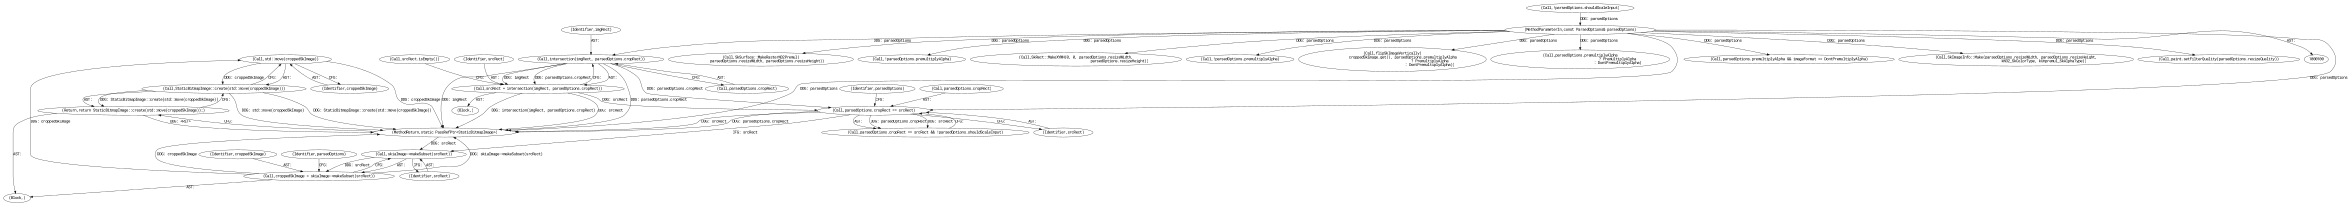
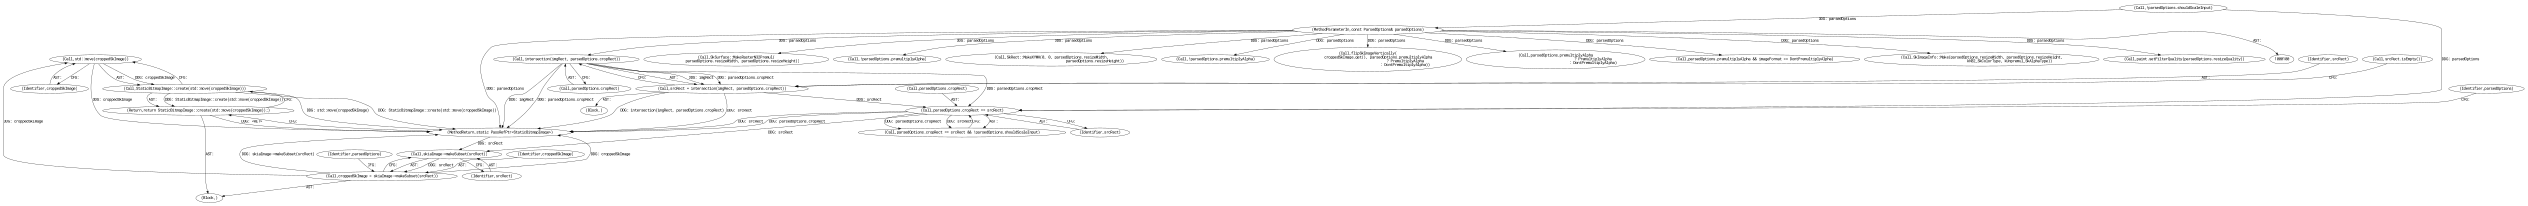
(591, 30) -> none
(1984, 93) -> (1872, 106)
(745, 133) -> (781, 133)
